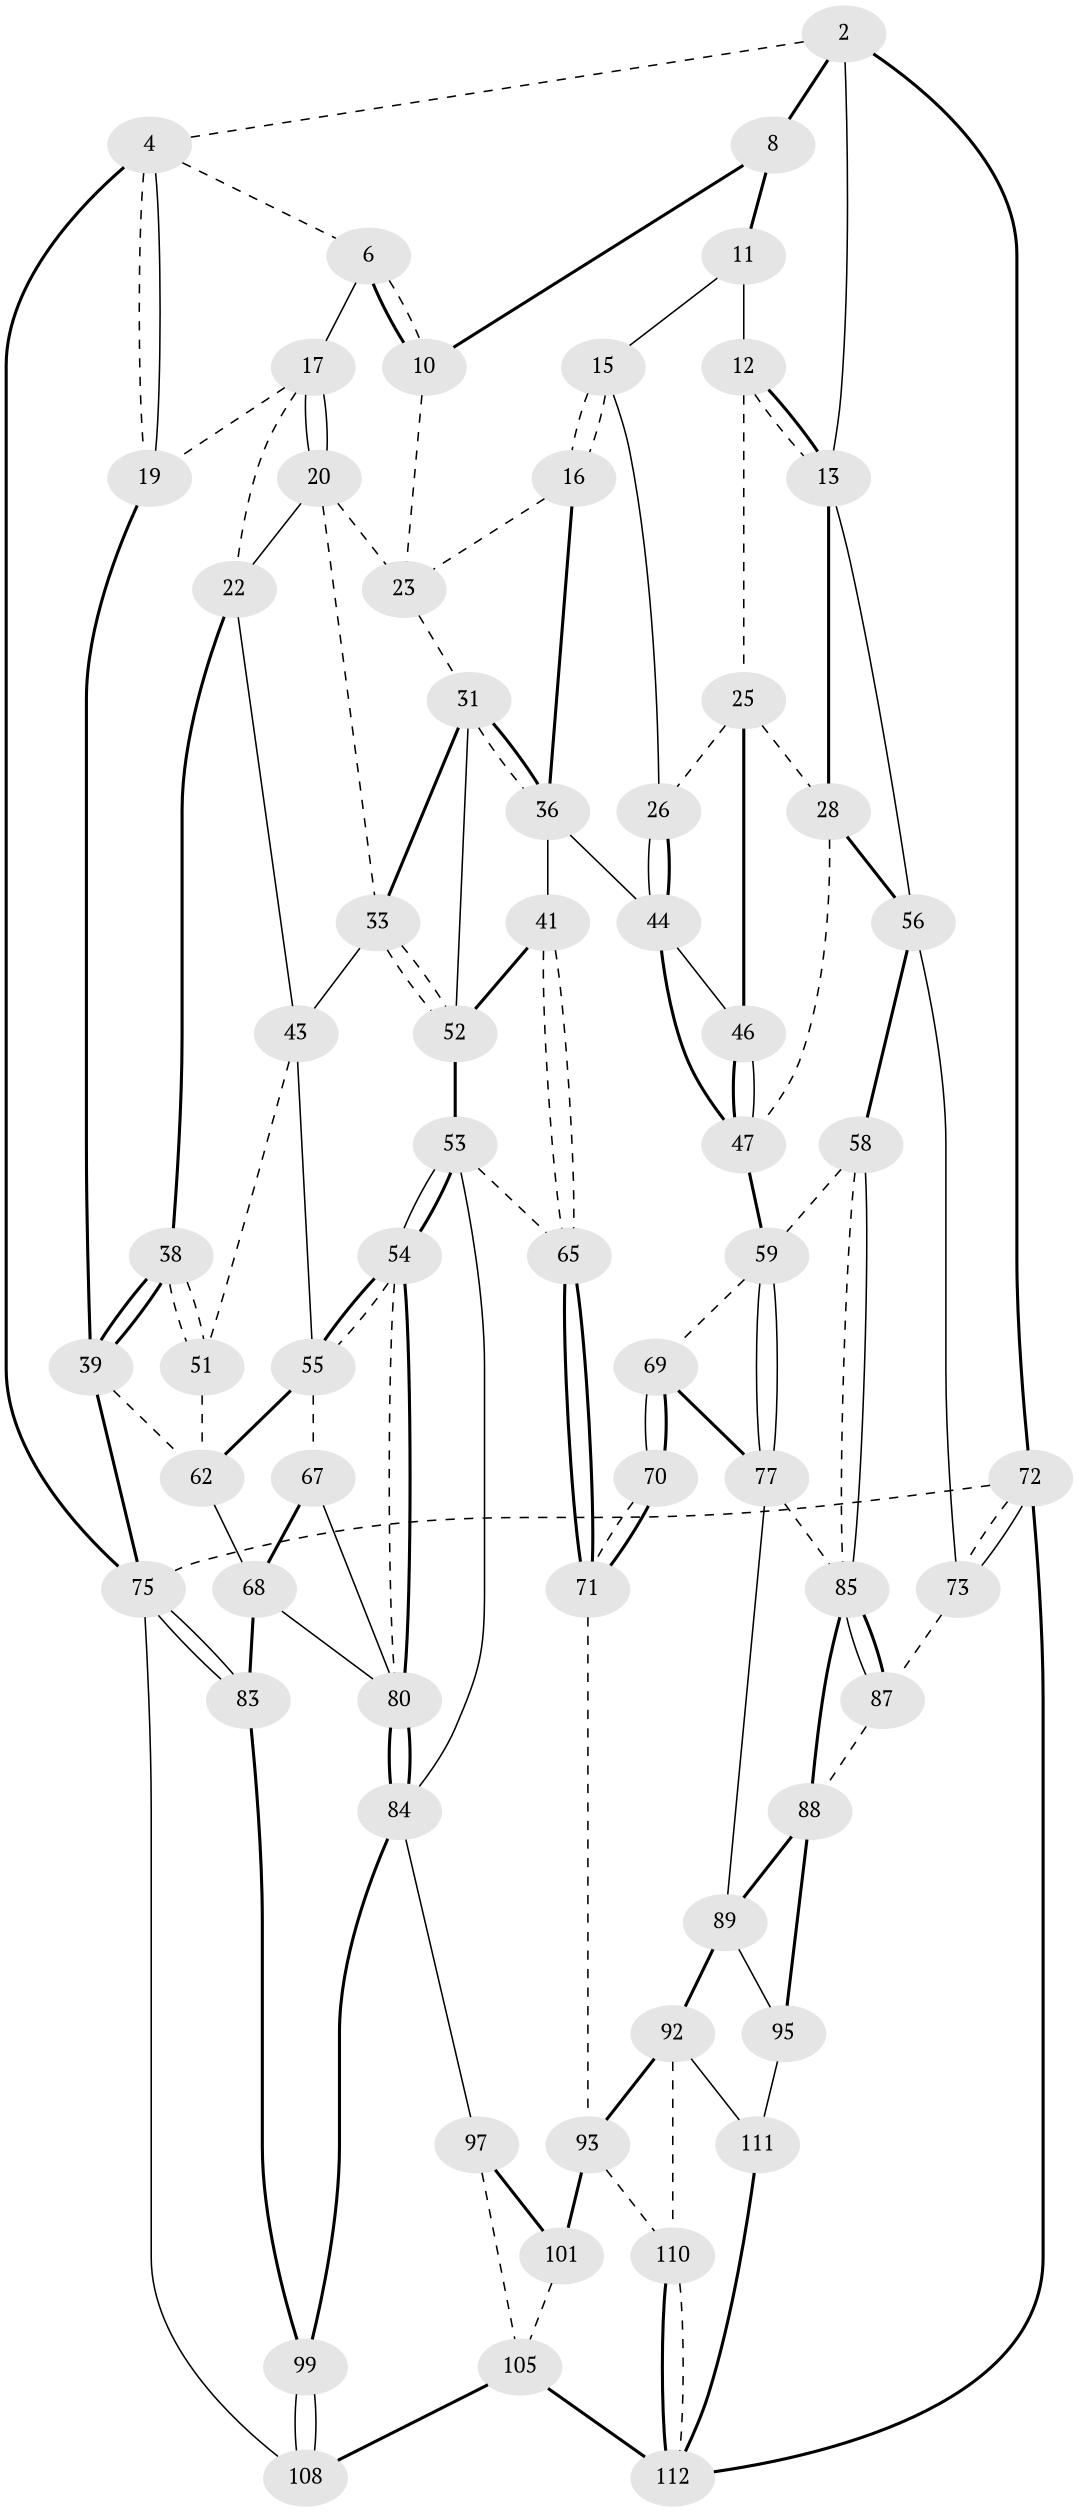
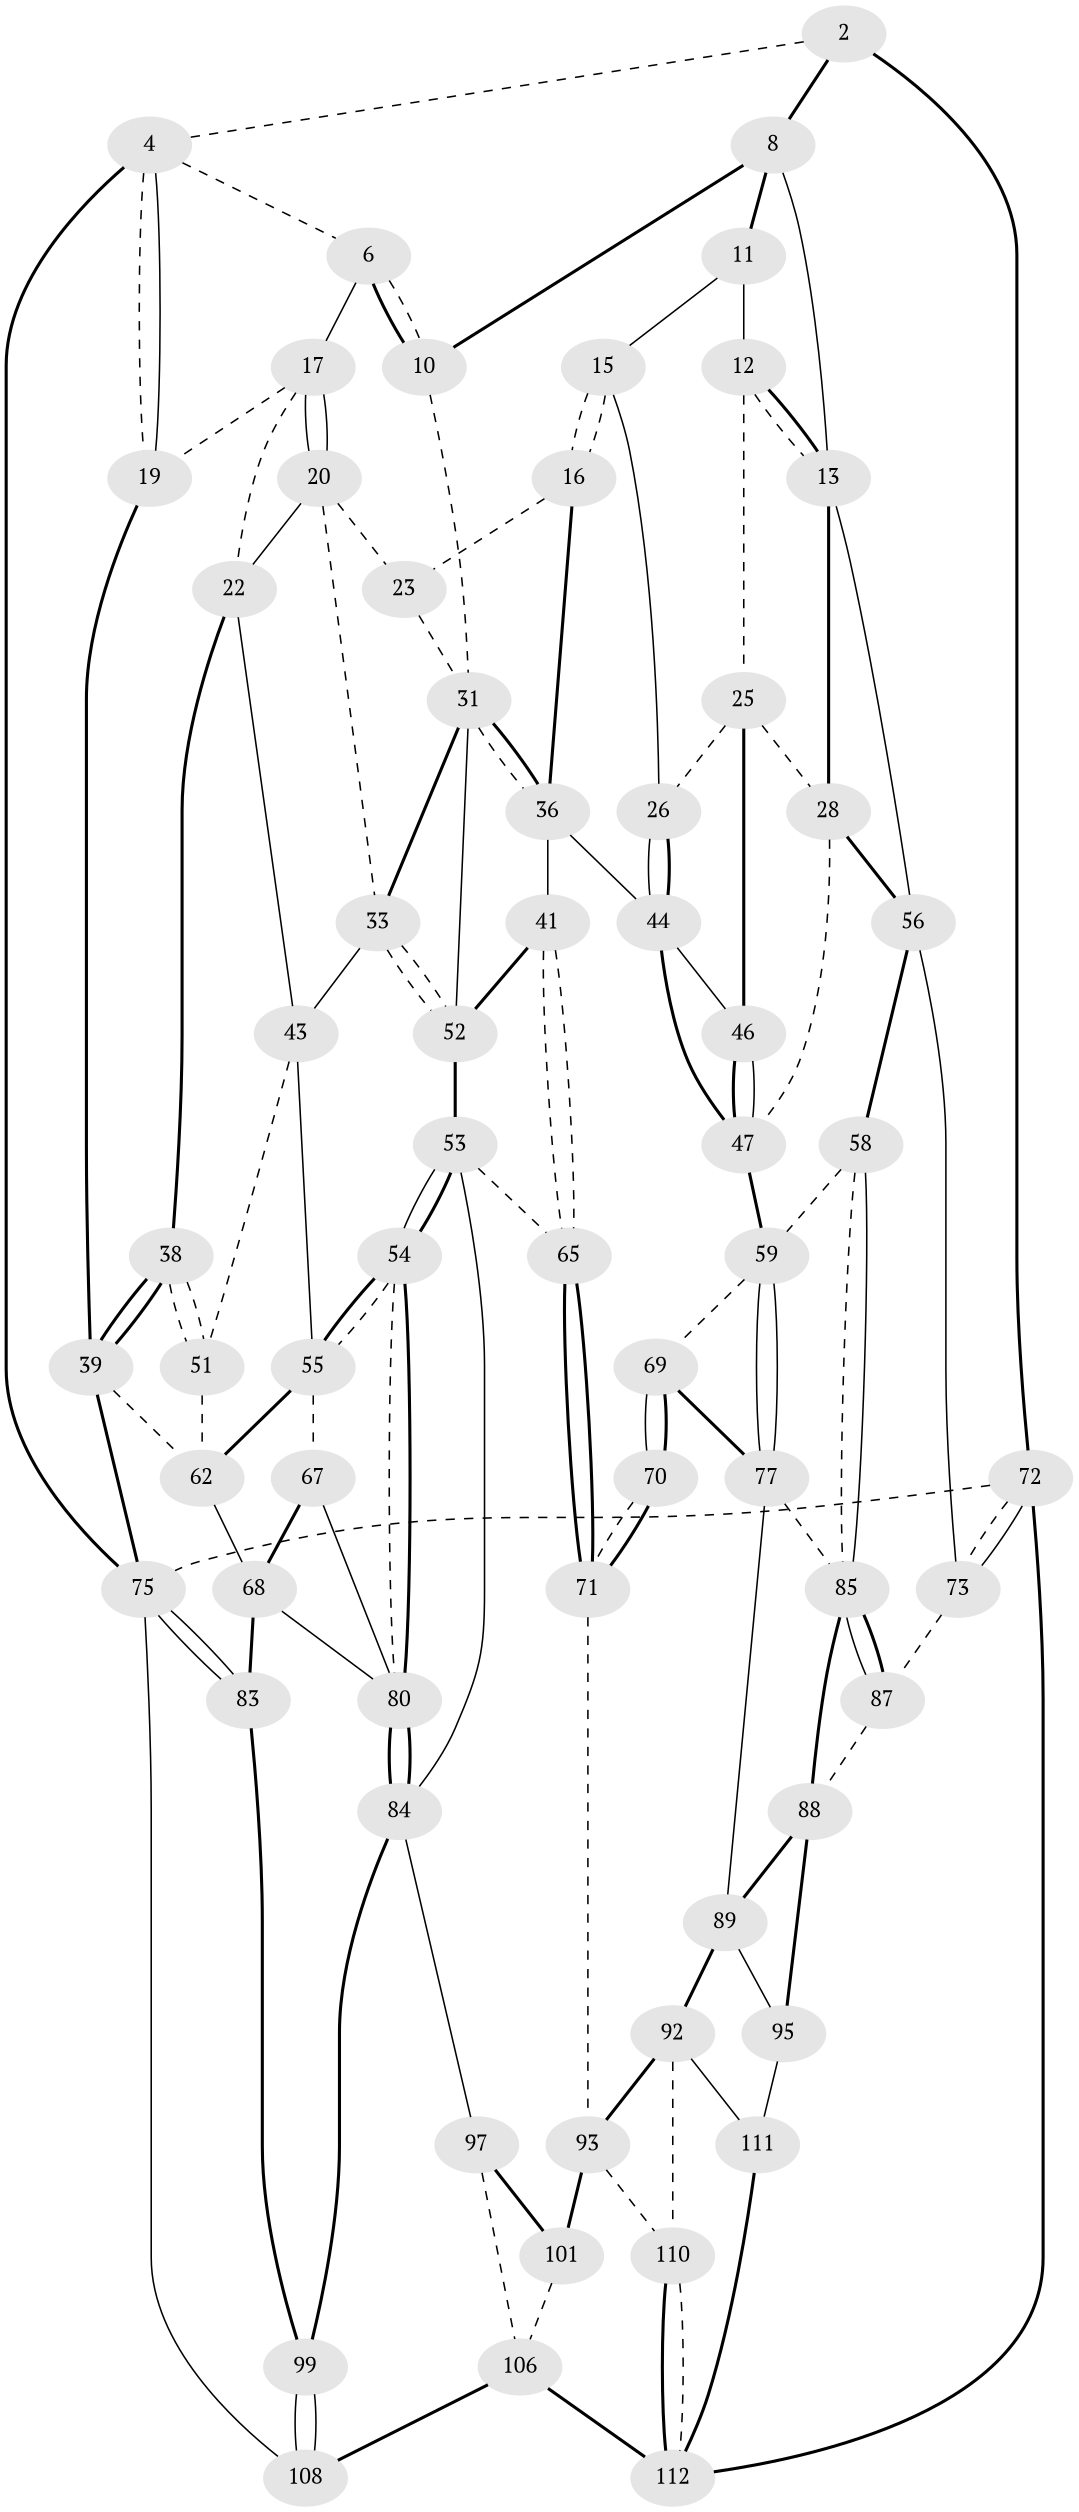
(847, 257) -> (813, 310)
(414, 478) -> (456, 533)
(520, 2367) -> (520, 2367)
